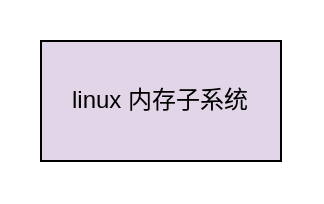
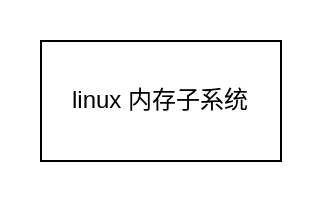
(161, 101) -> (161, 101)
